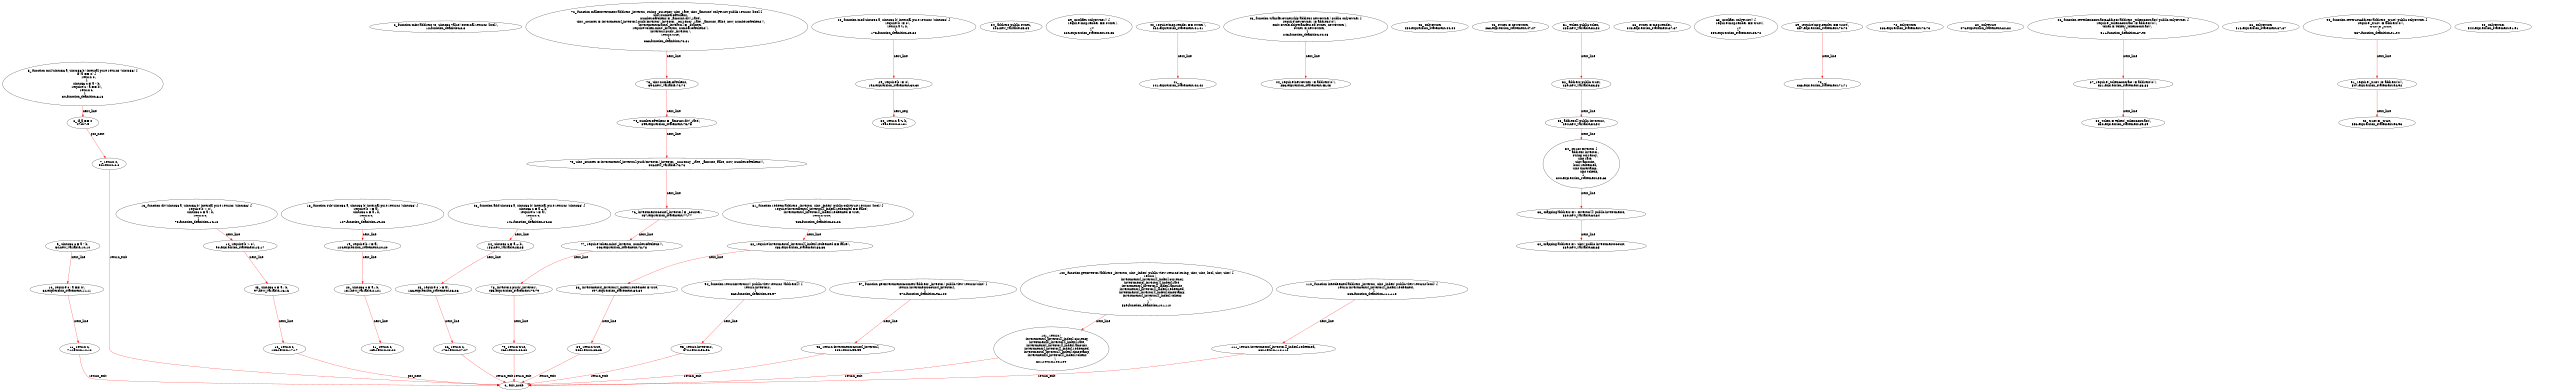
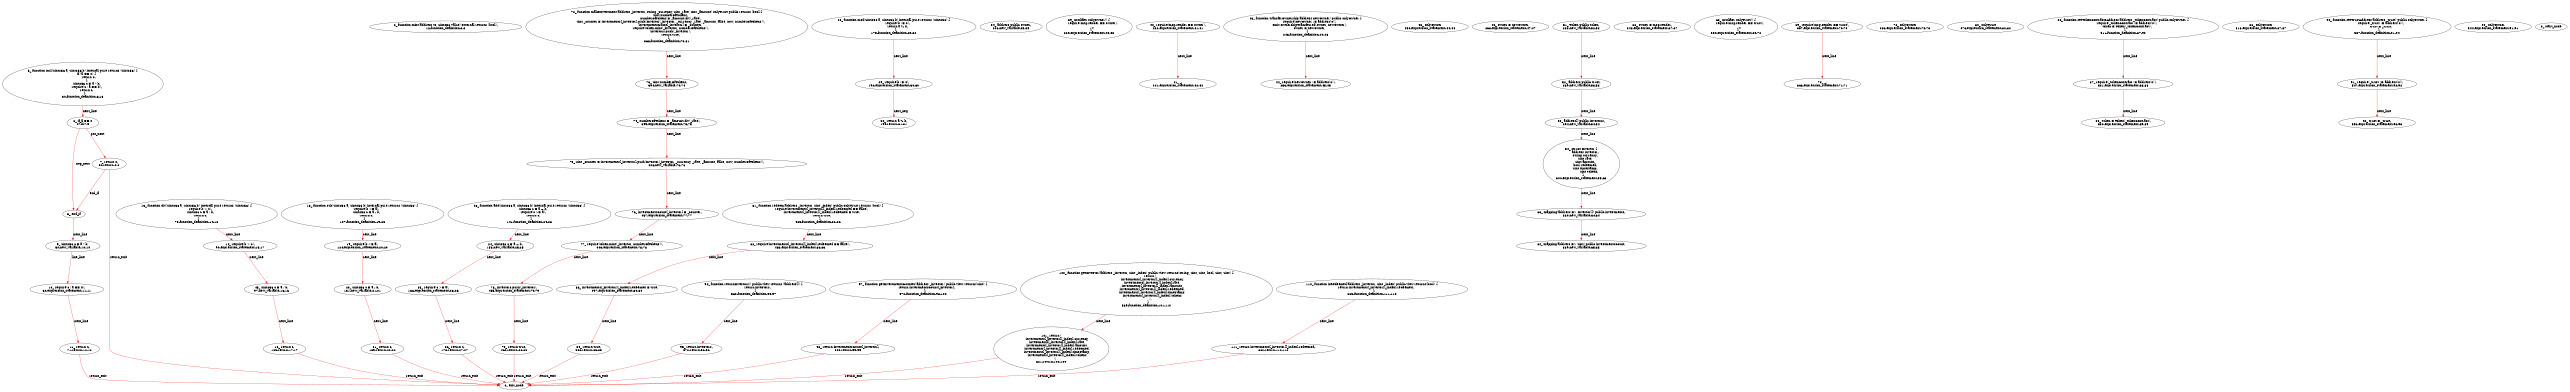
none -> (2551, 27)
none -> (74, 214)
(78, 257) -> (78, 257)
none -> (444, 374)
(415, 376) -> (415, 376)
